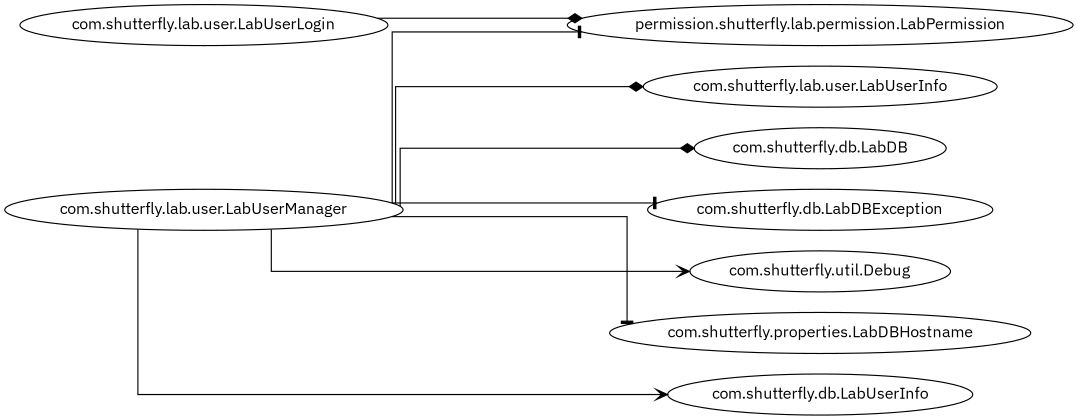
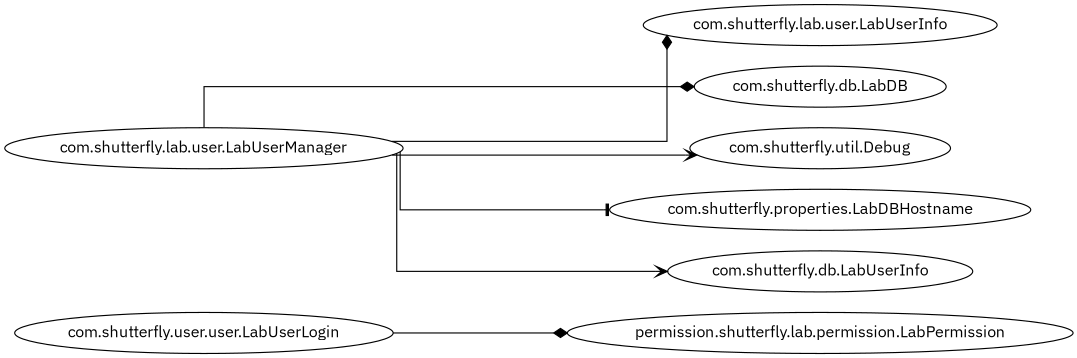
(204, 25) -> (204, 333)
(399, 32) -> none
(820, 210) -> none
